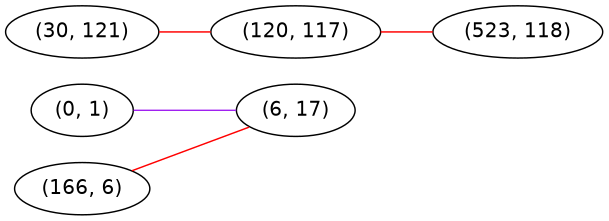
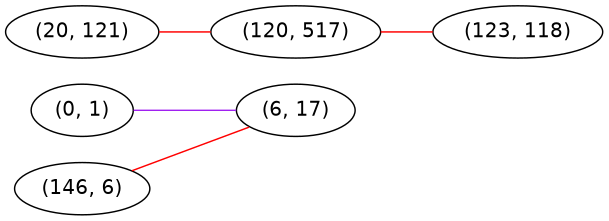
(82, 32) -> (82, 32)
(296, 32) -> (296, 32)
(518, 32) -> (518, 32)
(82, 189) -> (82, 189)
